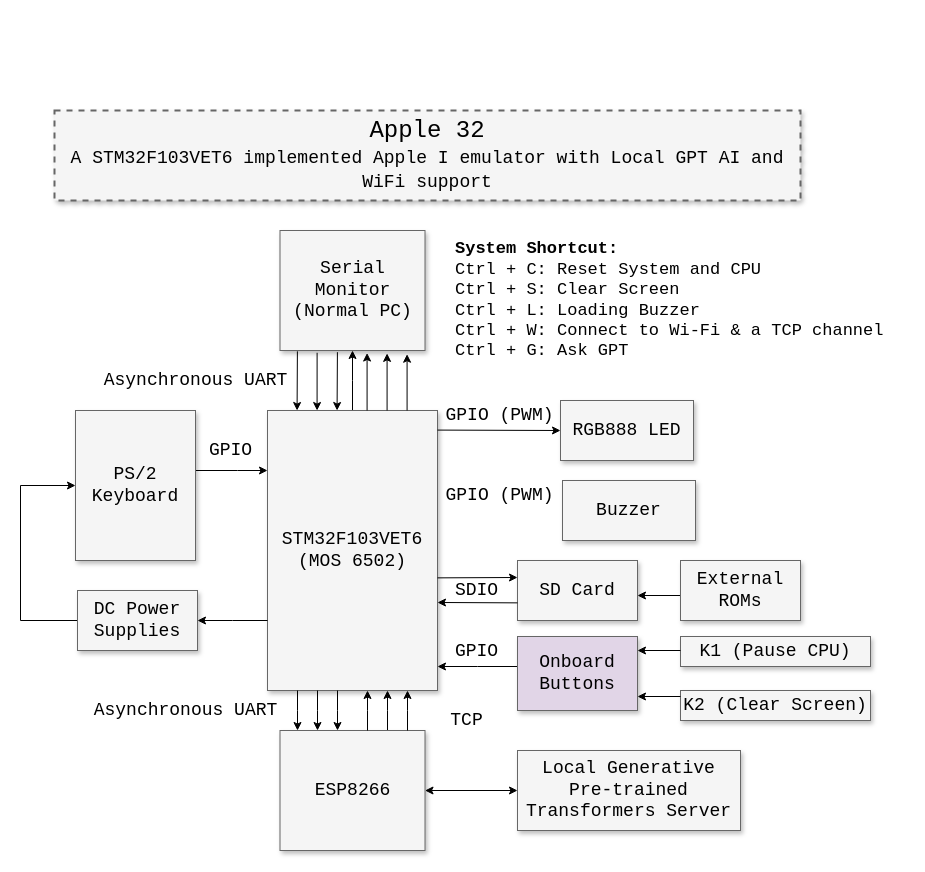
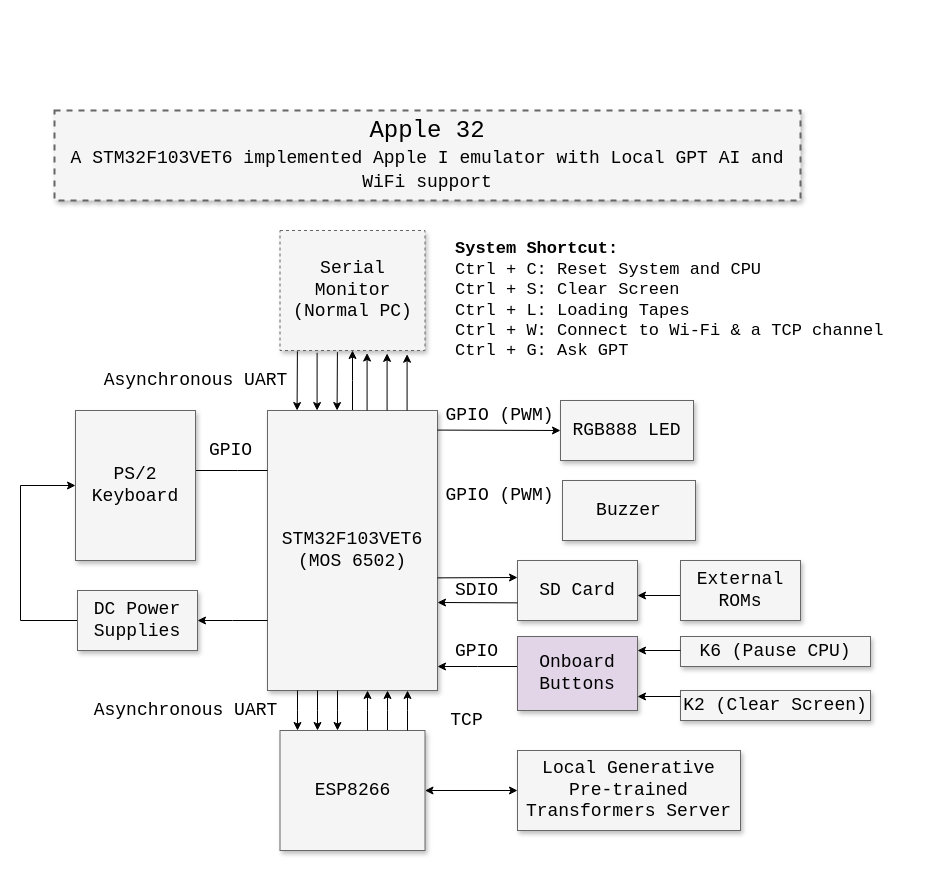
(353, 291) -> (353, 291)
(624, 301) -> (624, 301)
(259, 471) -> (262, 471)
(776, 652) -> (776, 652)
